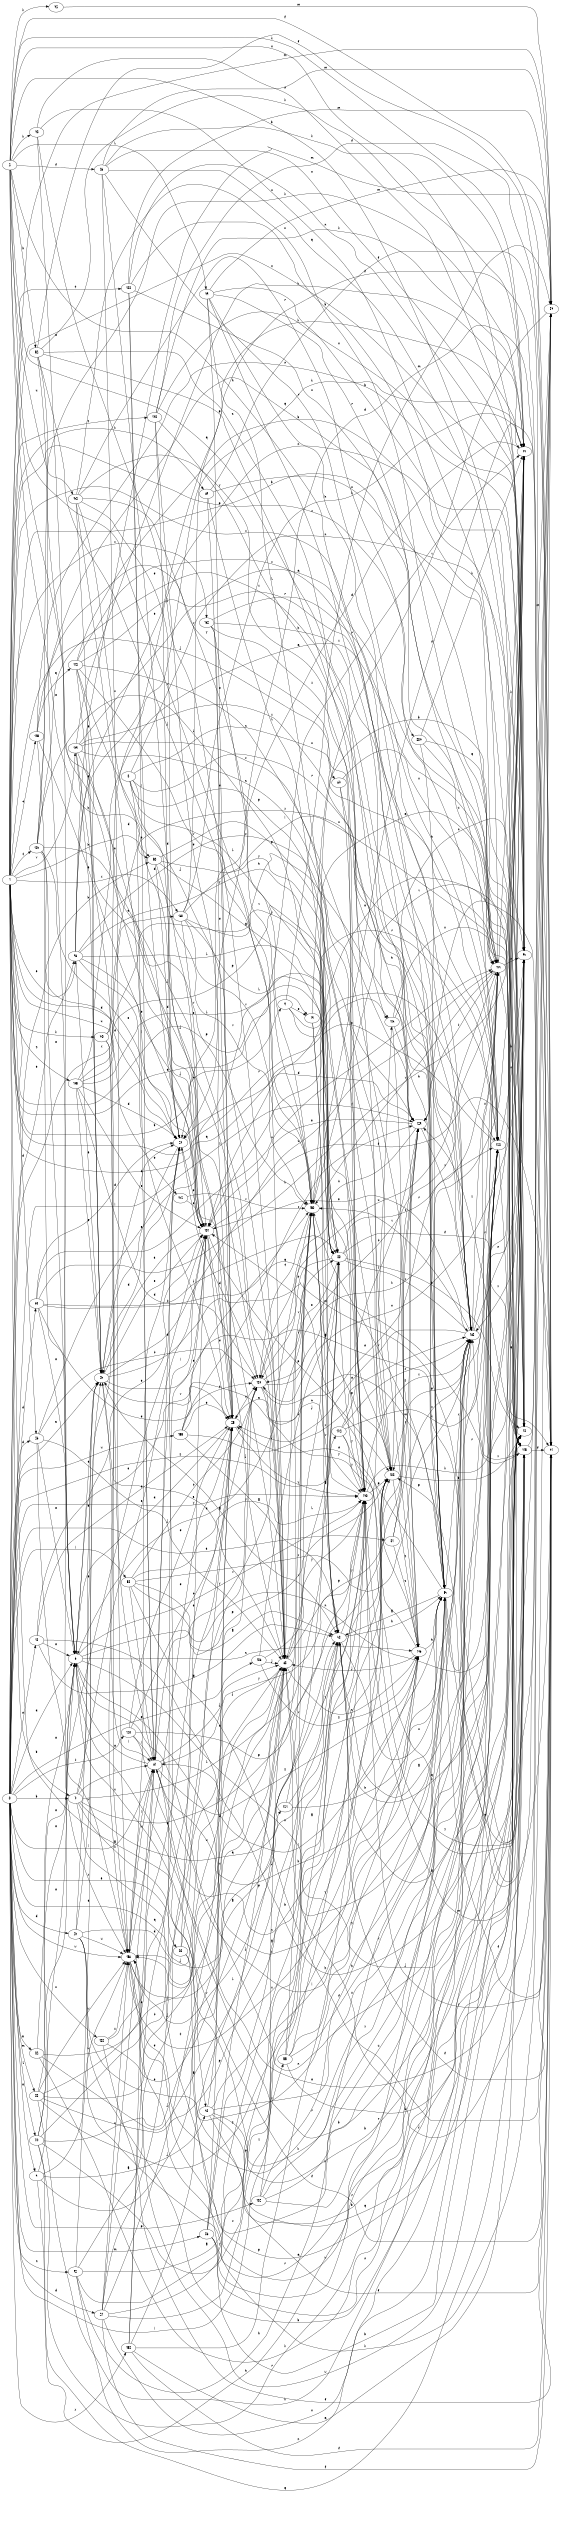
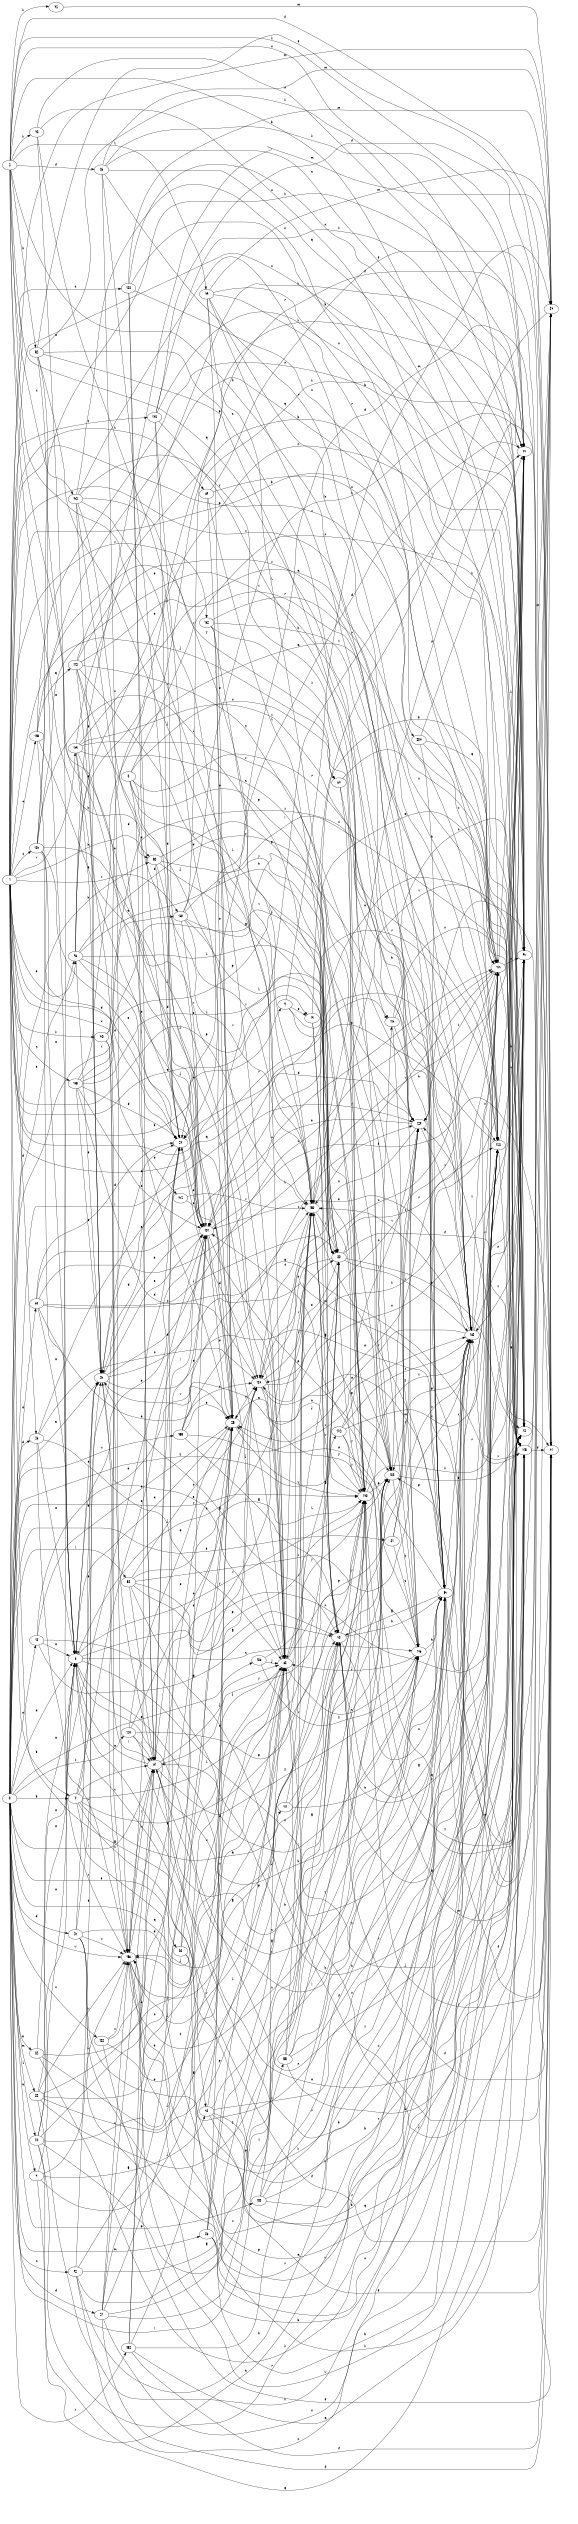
(334, 793) -> (239, 702)
(288, 1468) -> (332, 1240)
(285, 1807) -> (285, 1807)
(259, 2201) -> (259, 2201)
